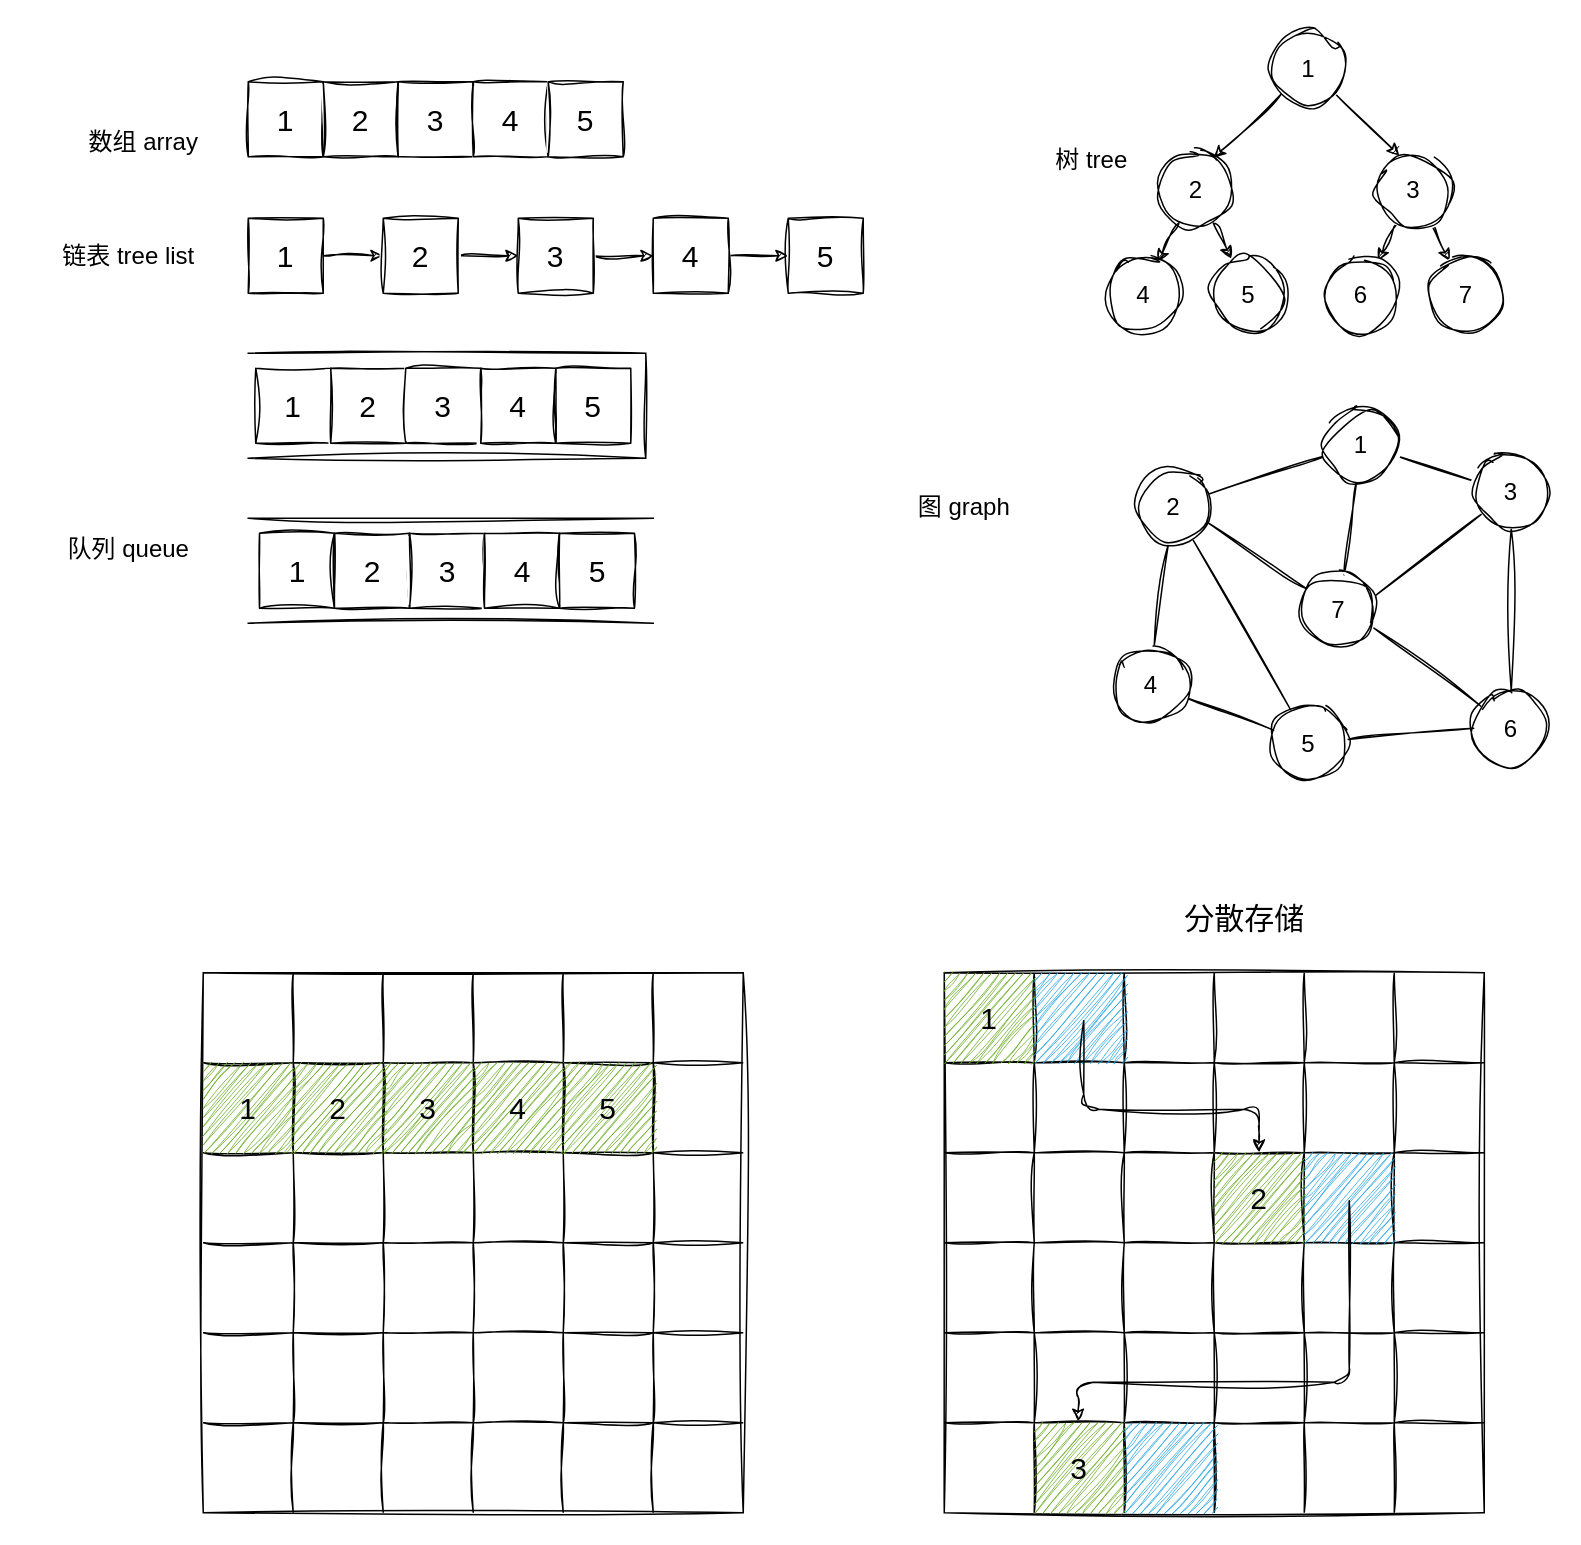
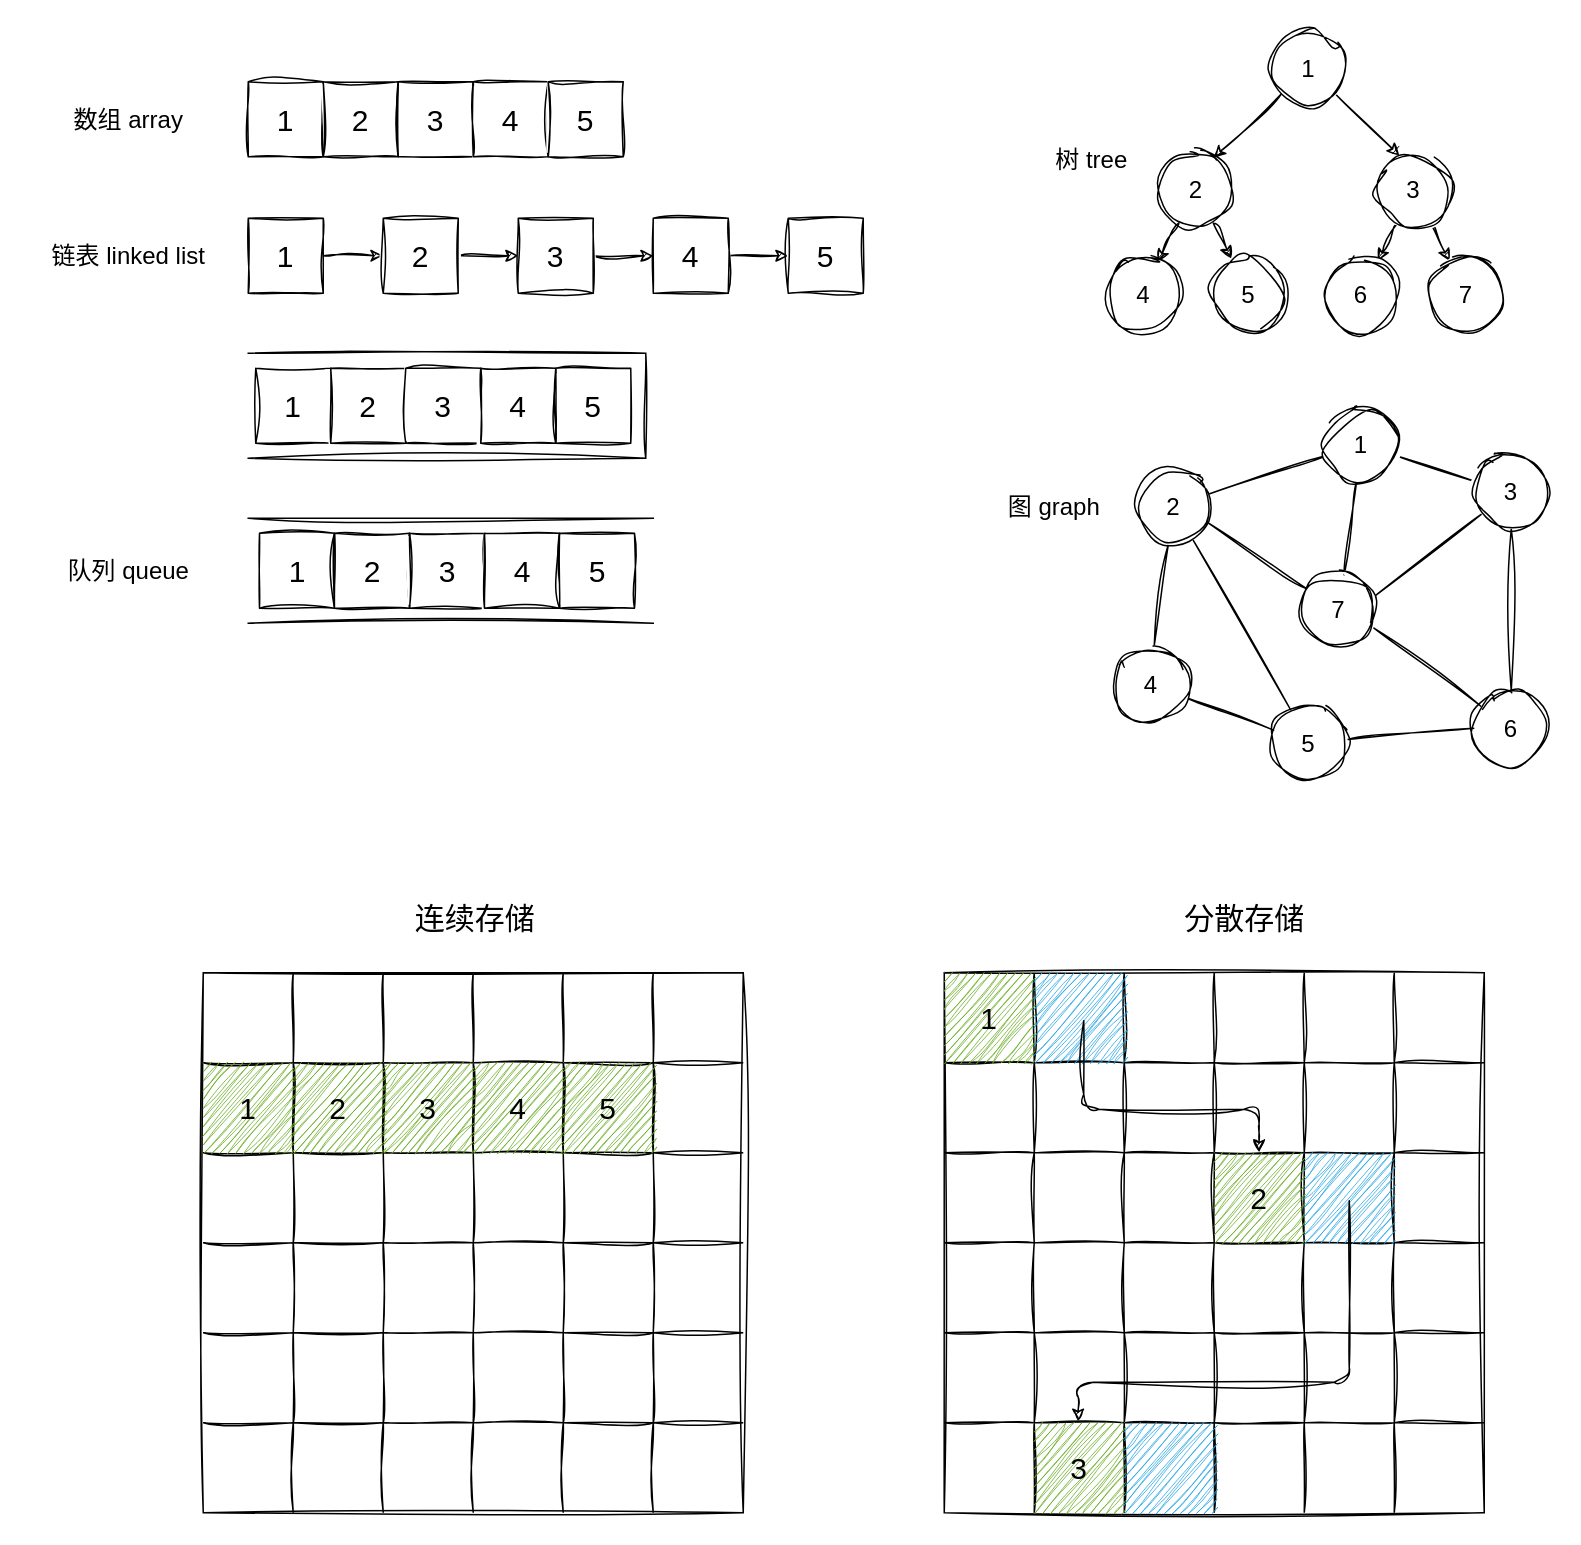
(143, 142) -> (128, 119)
(129, 256) -> (129, 256)
(964, 506) -> (1054, 506)
(128, 548) -> (128, 571)
none -> (475, 917)
